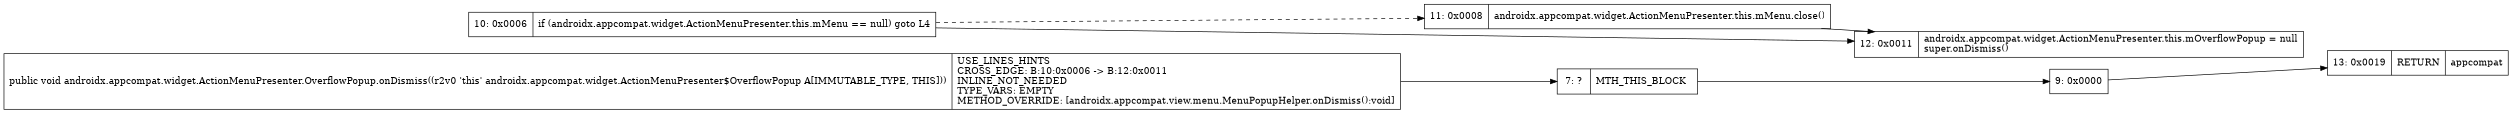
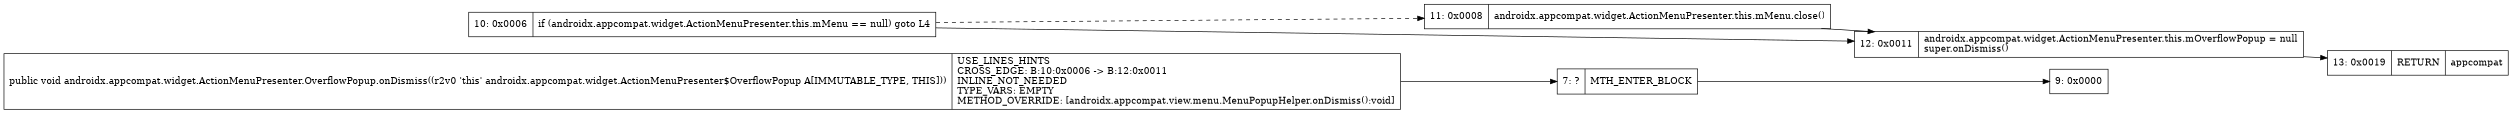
(2214, 74) -> (2312, 57)
(1641, 81) -> (1641, 81)
